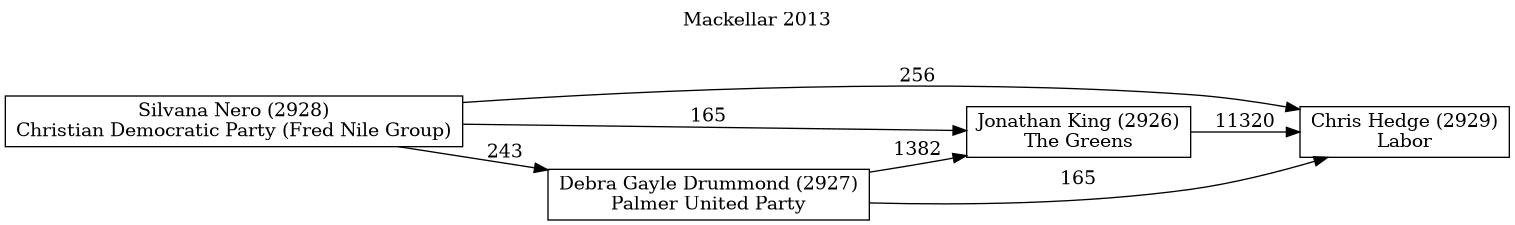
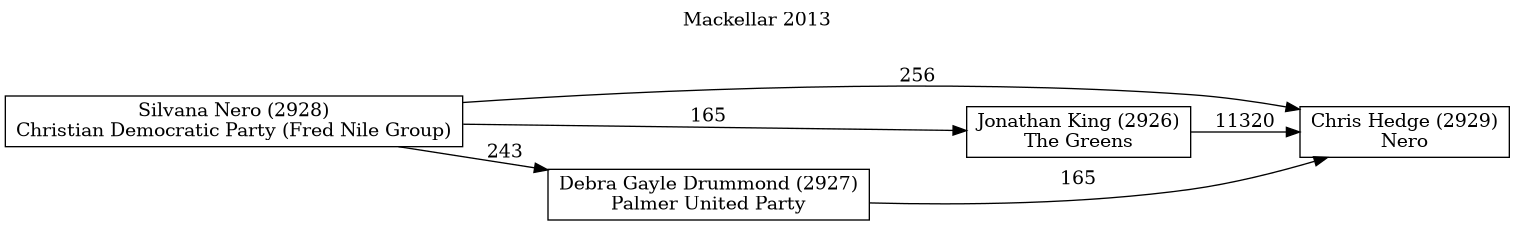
(1405, 132) -> (1405, 132)
(912, 165) -> none
